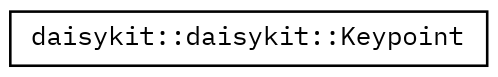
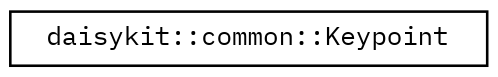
(249, 39) -> (249, 39)
